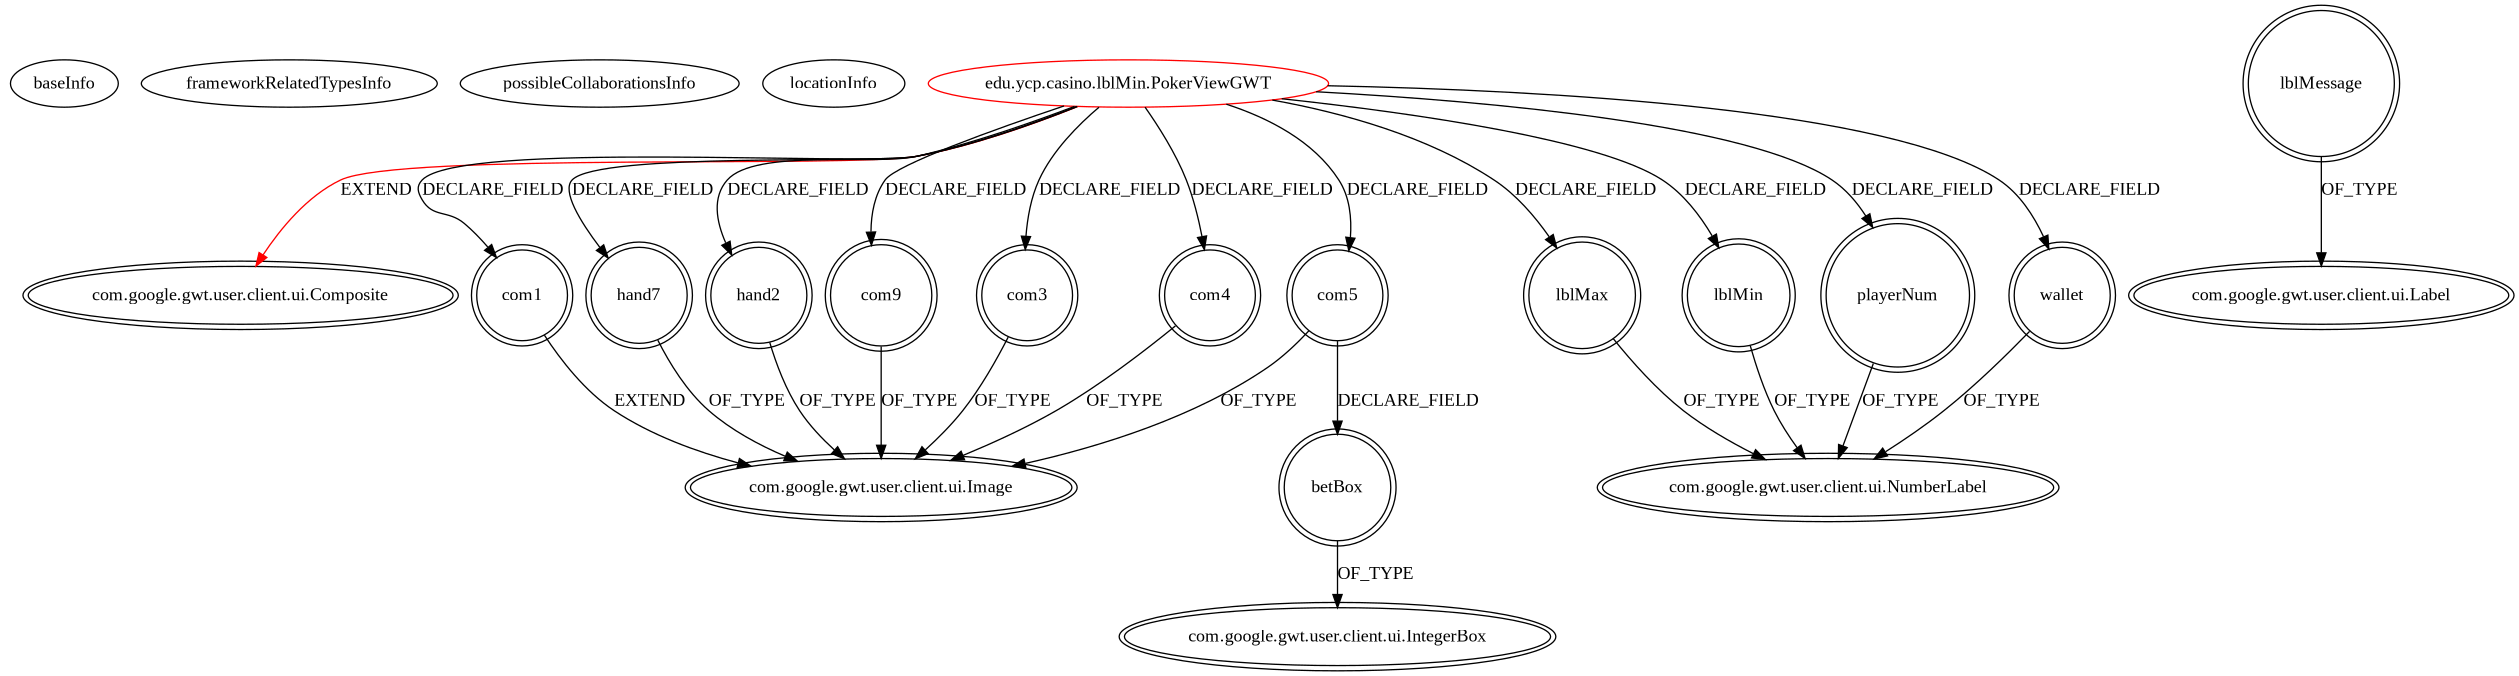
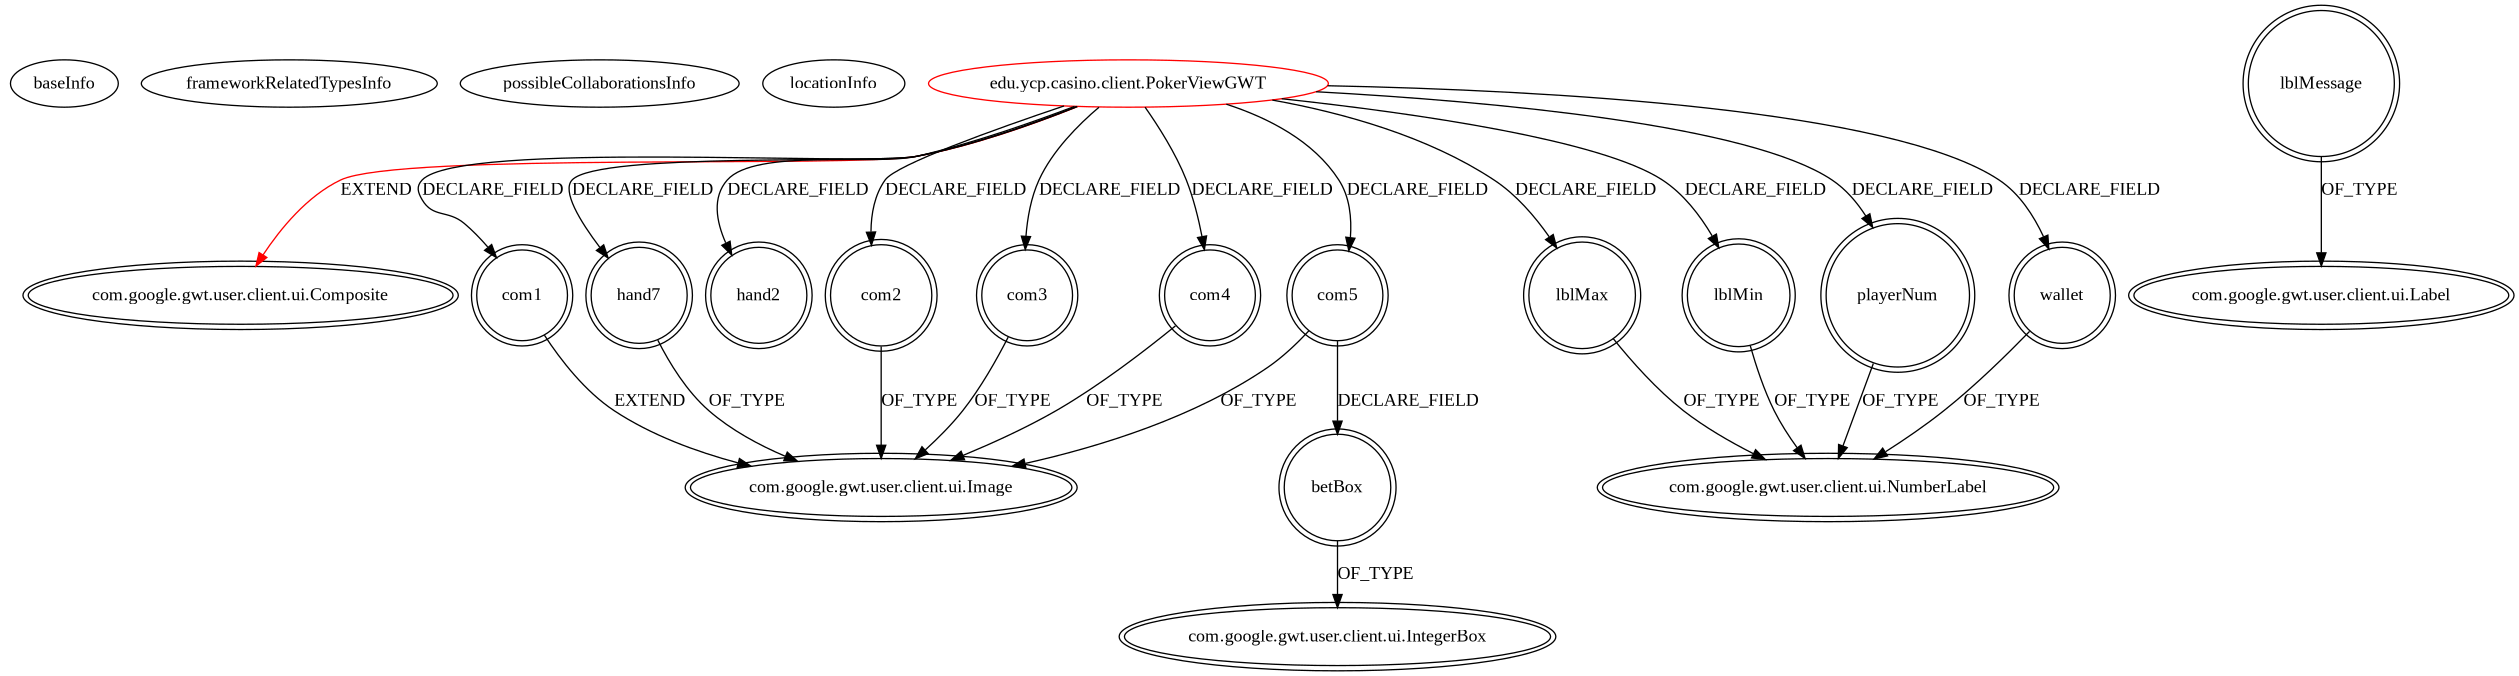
(1128, 84) -> (1128, 84)
(881, 295) -> (881, 295)
(794, 401) -> none
